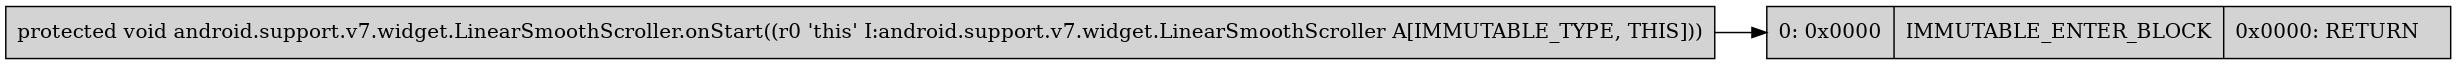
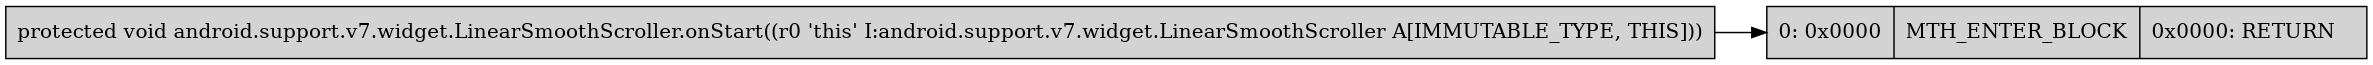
(2059, 32) -> (2017, 32)
